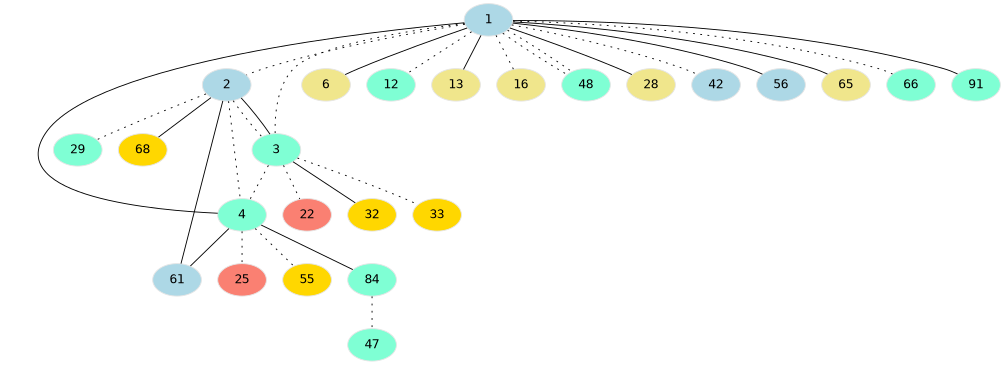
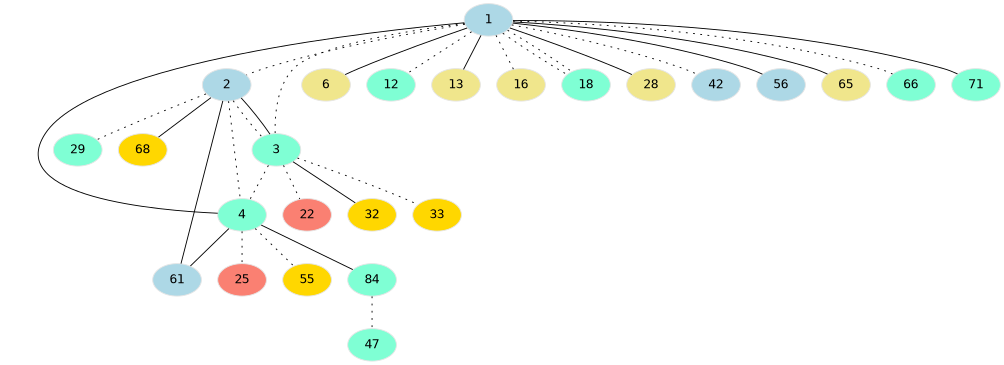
(586, 85) -> (586, 85)
(976, 85) -> (976, 85)
